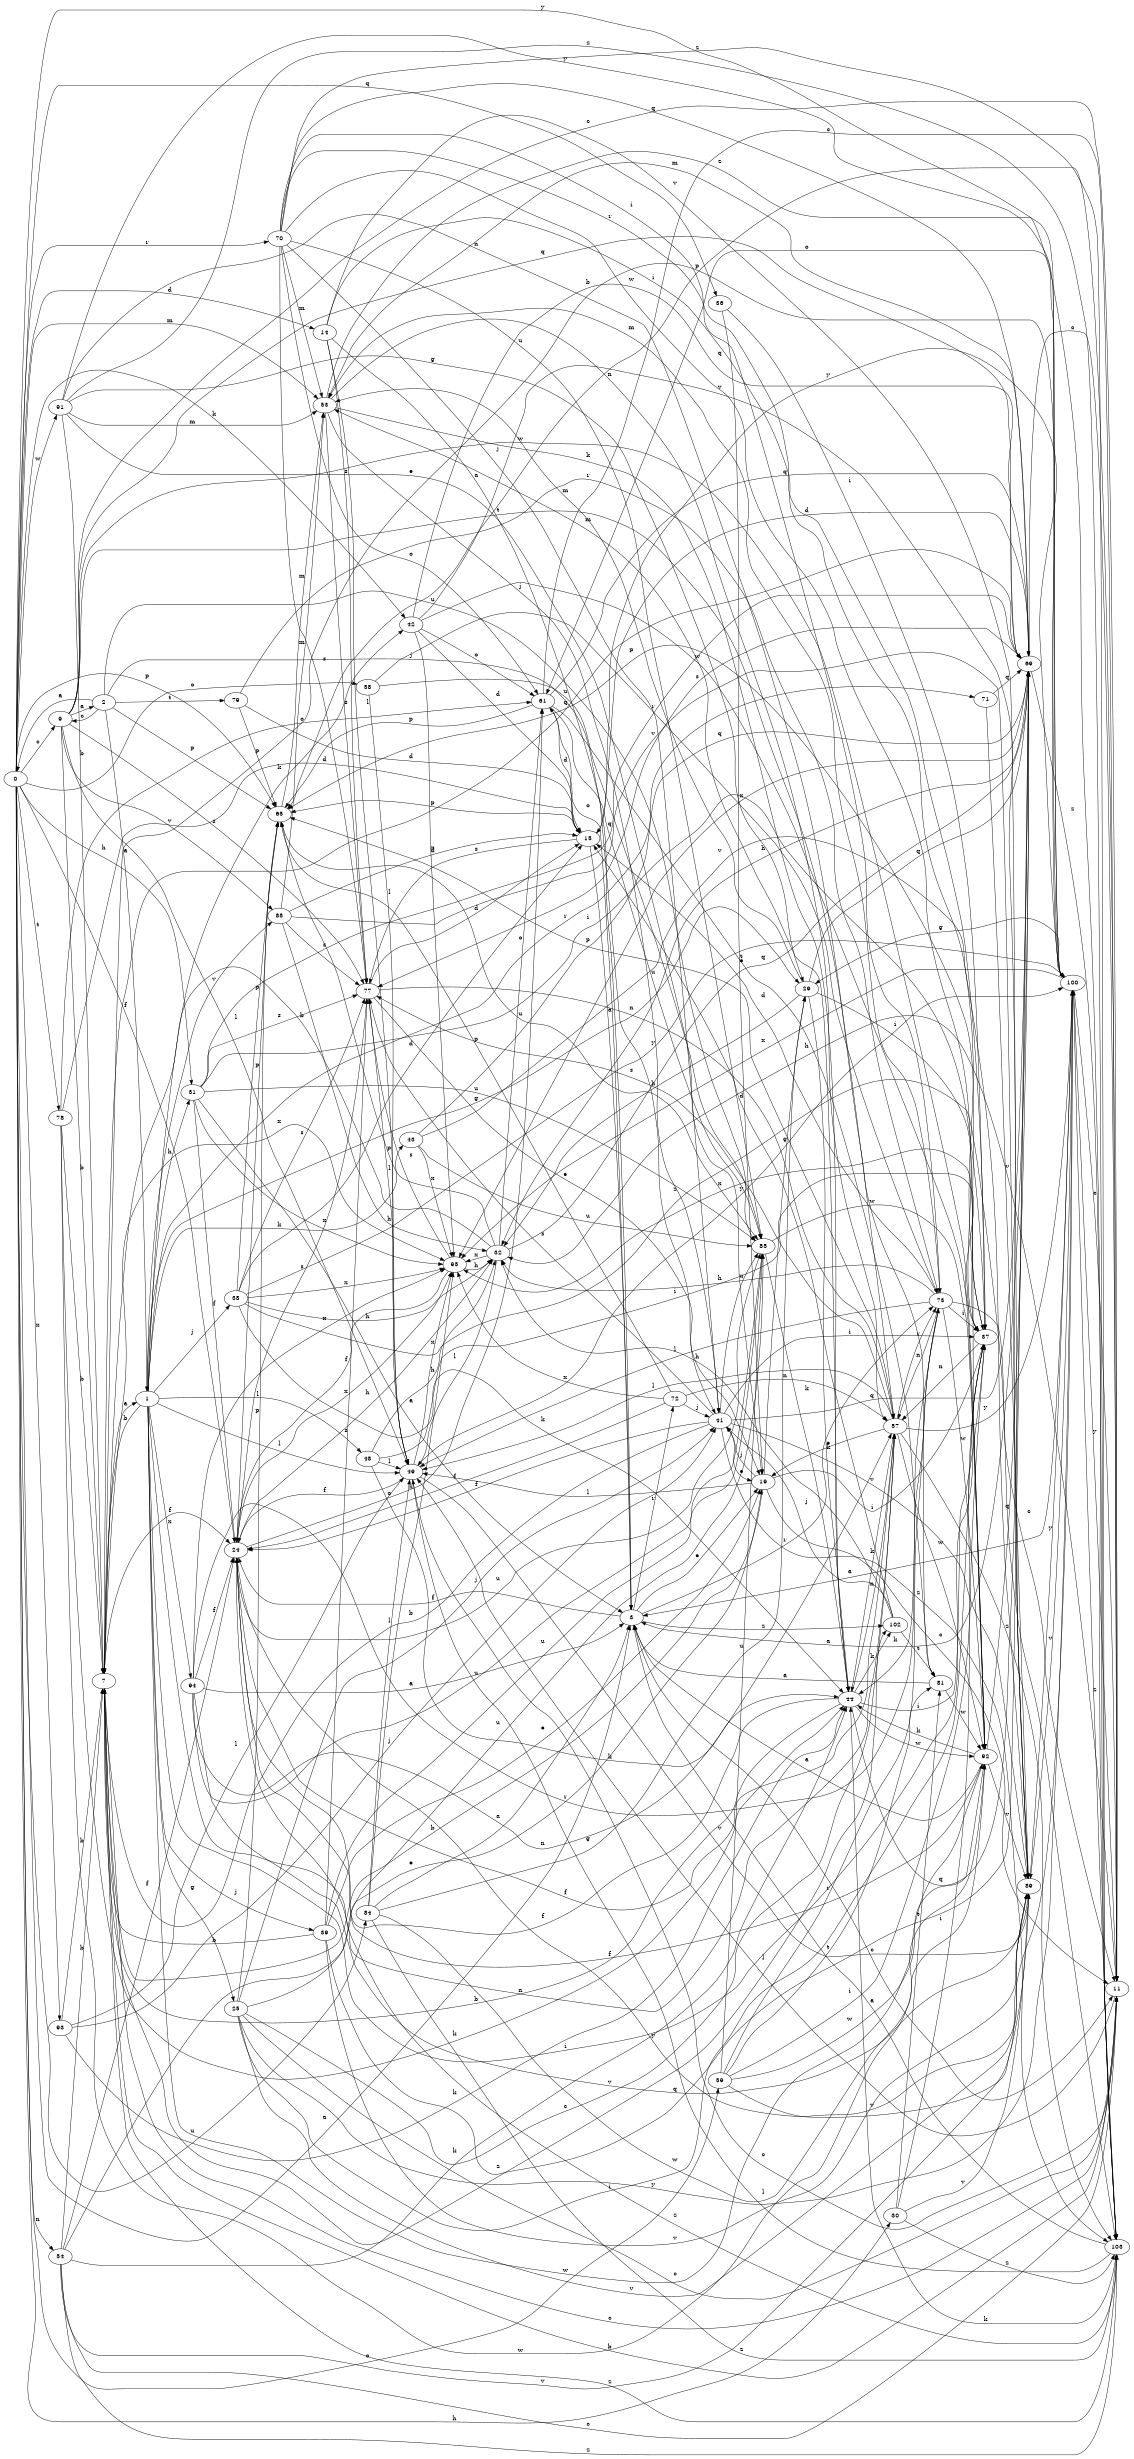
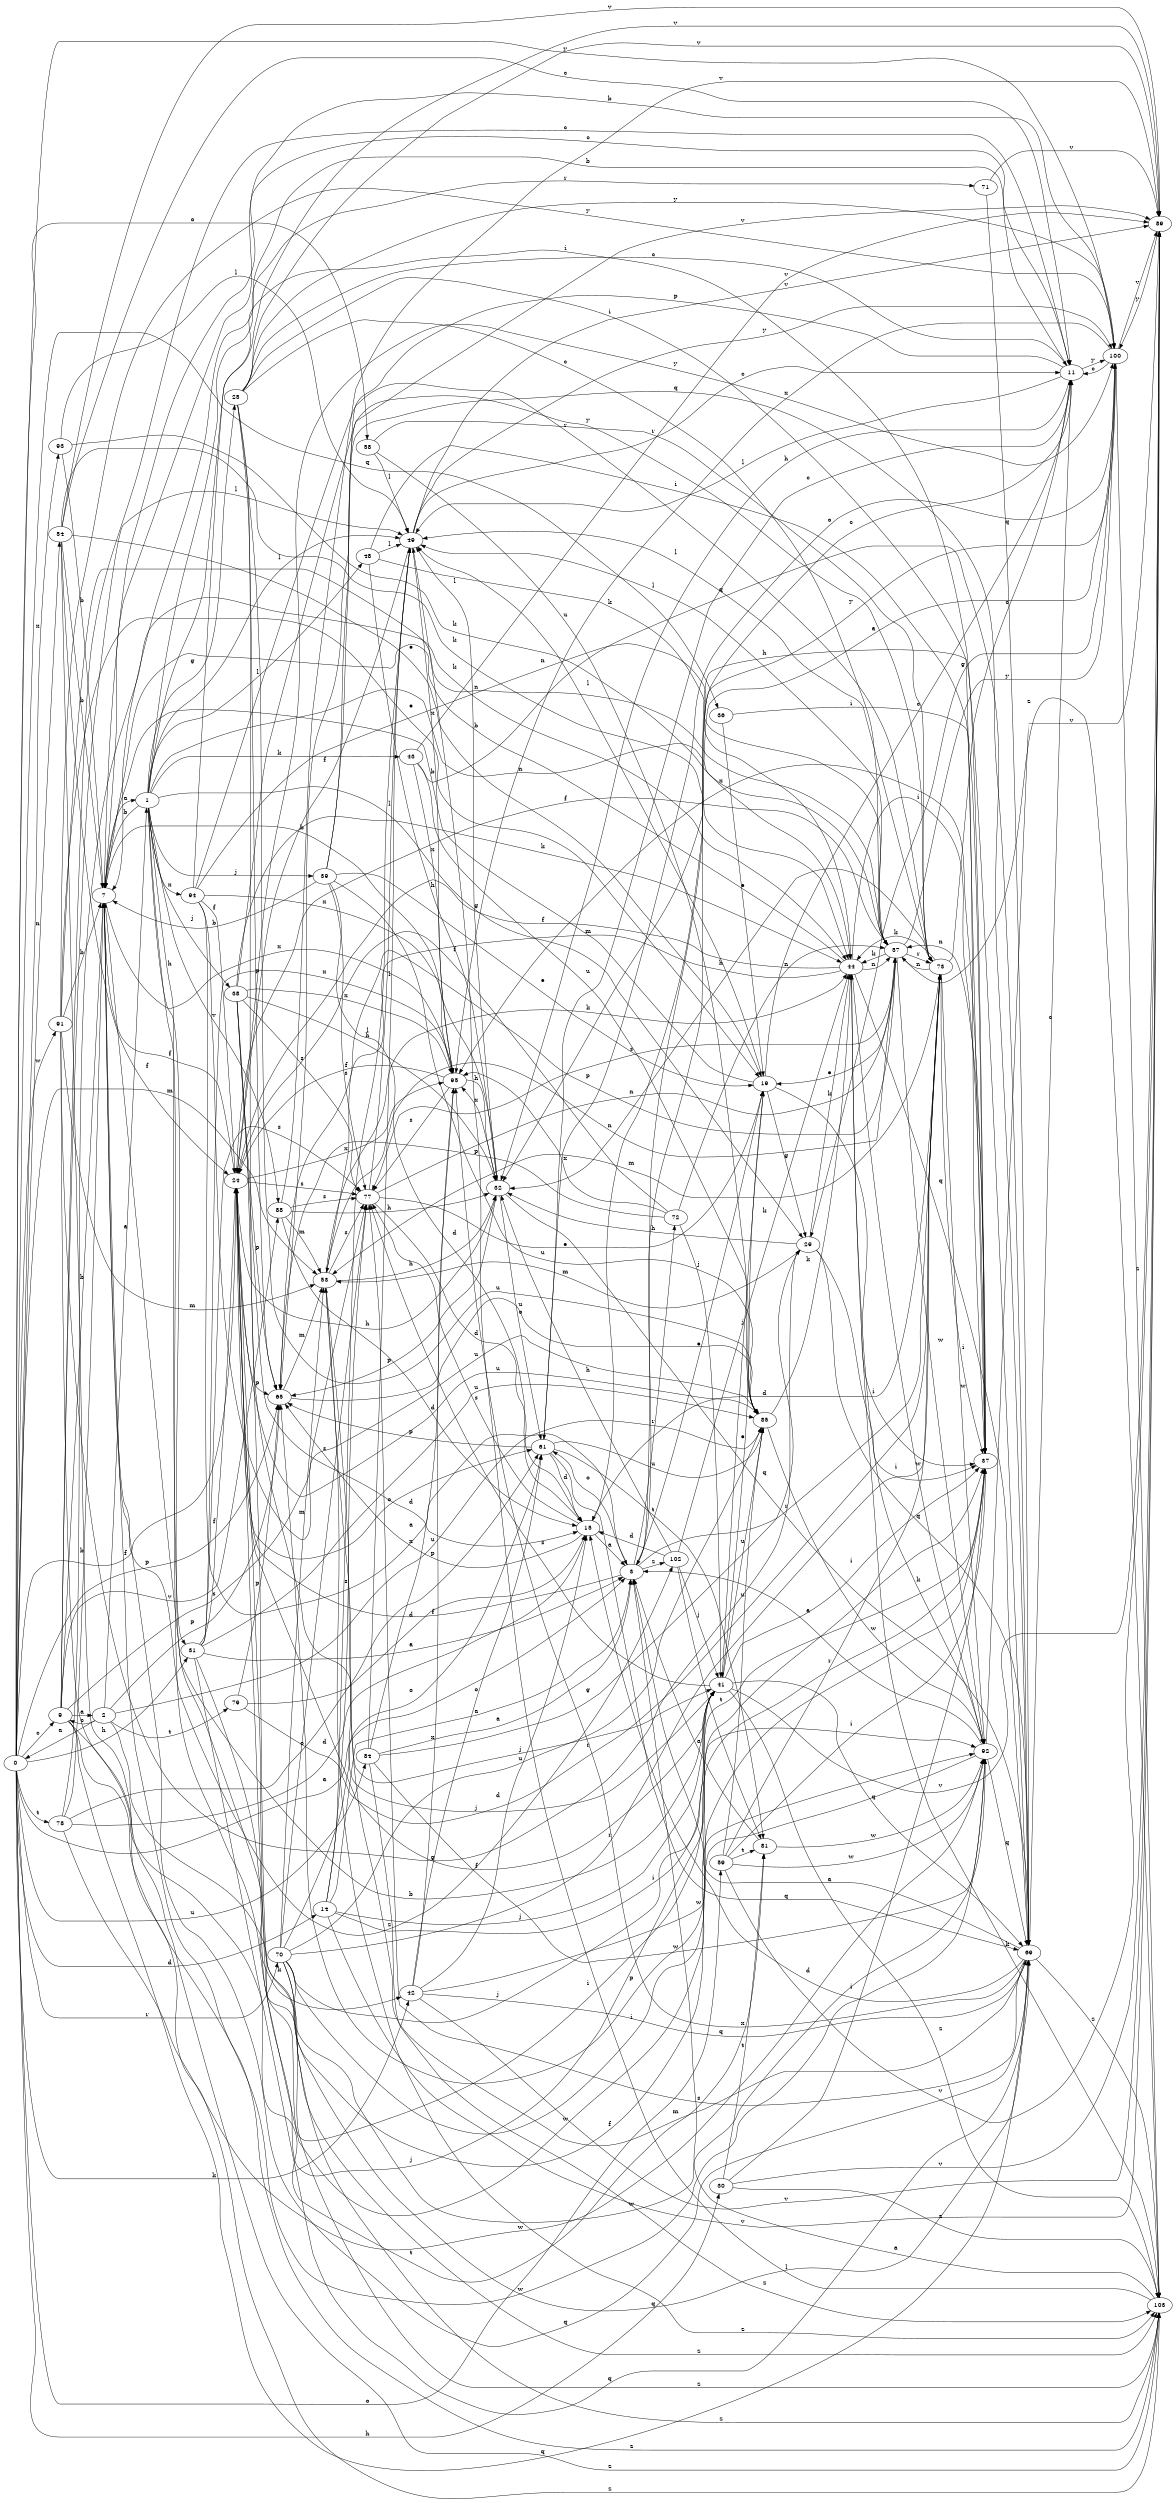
(646, 1054) -> (527, 410)
none -> (416, 1193)
none -> (425, 1266)
(871, 1664) -> (761, 1265)
(396, 1739) -> (589, 1902)
